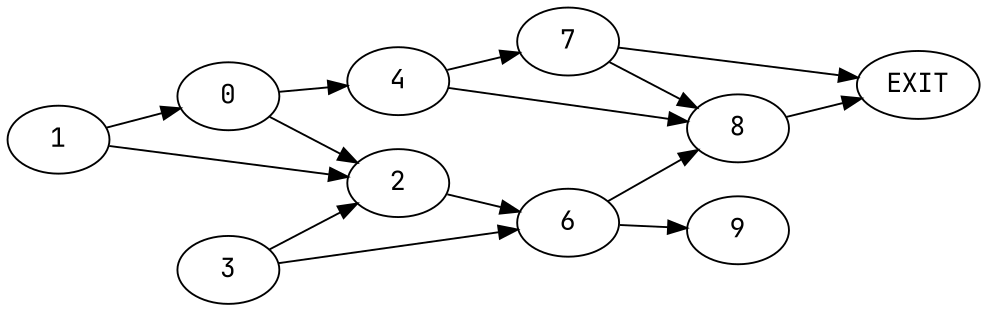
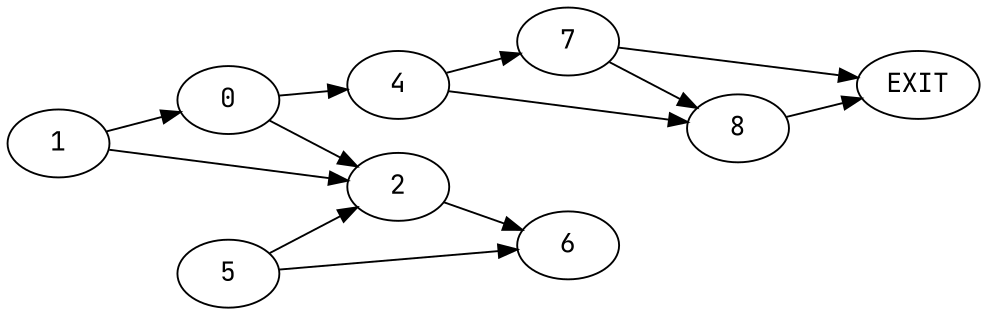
(644, 180) -> none
(738, 230) -> none
(228, 270) -> (228, 274)
